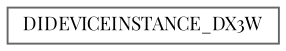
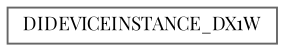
(143, 26) -> (142, 26)
